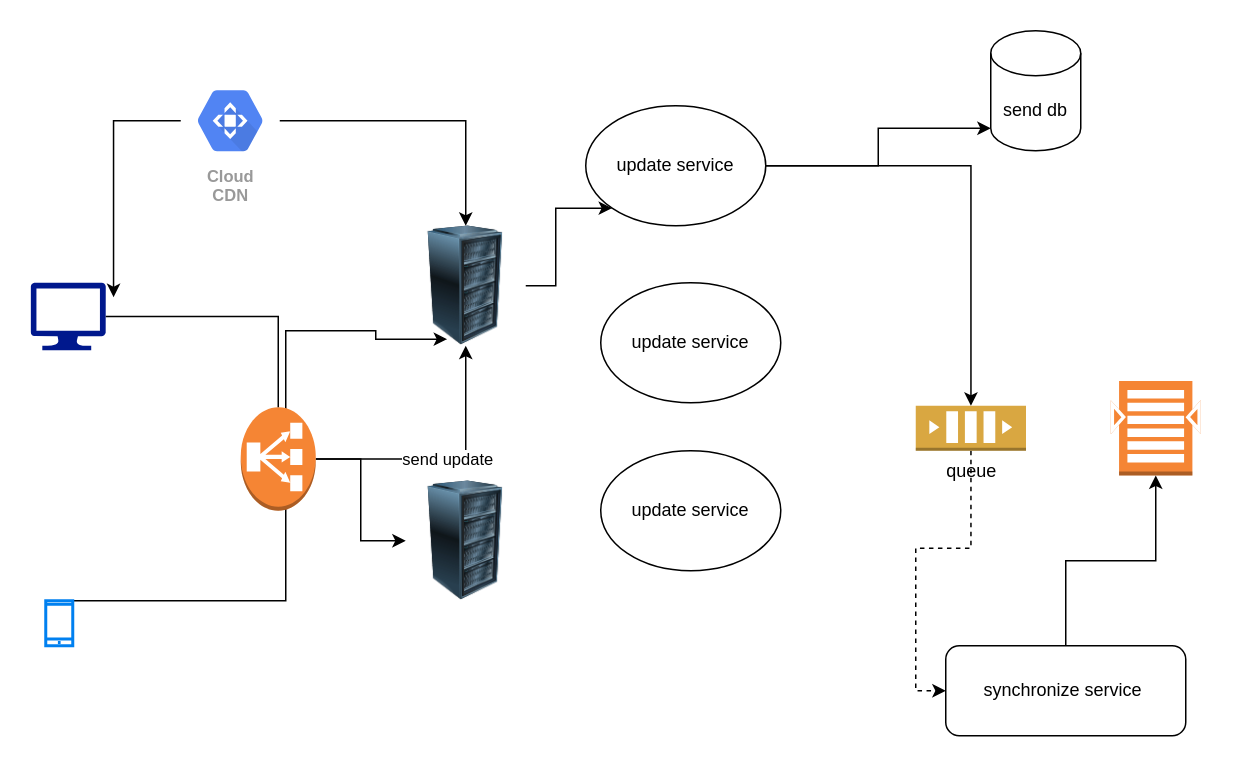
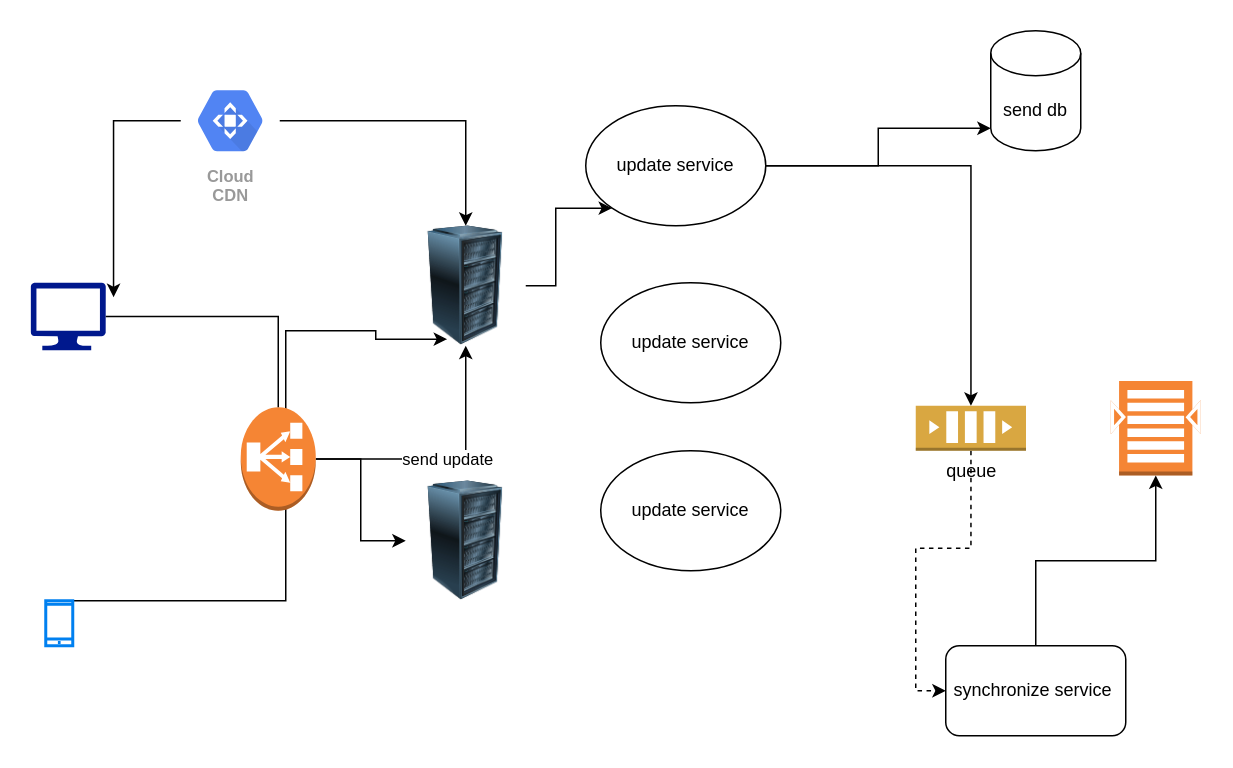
(1066, 691) -> (1036, 691)
